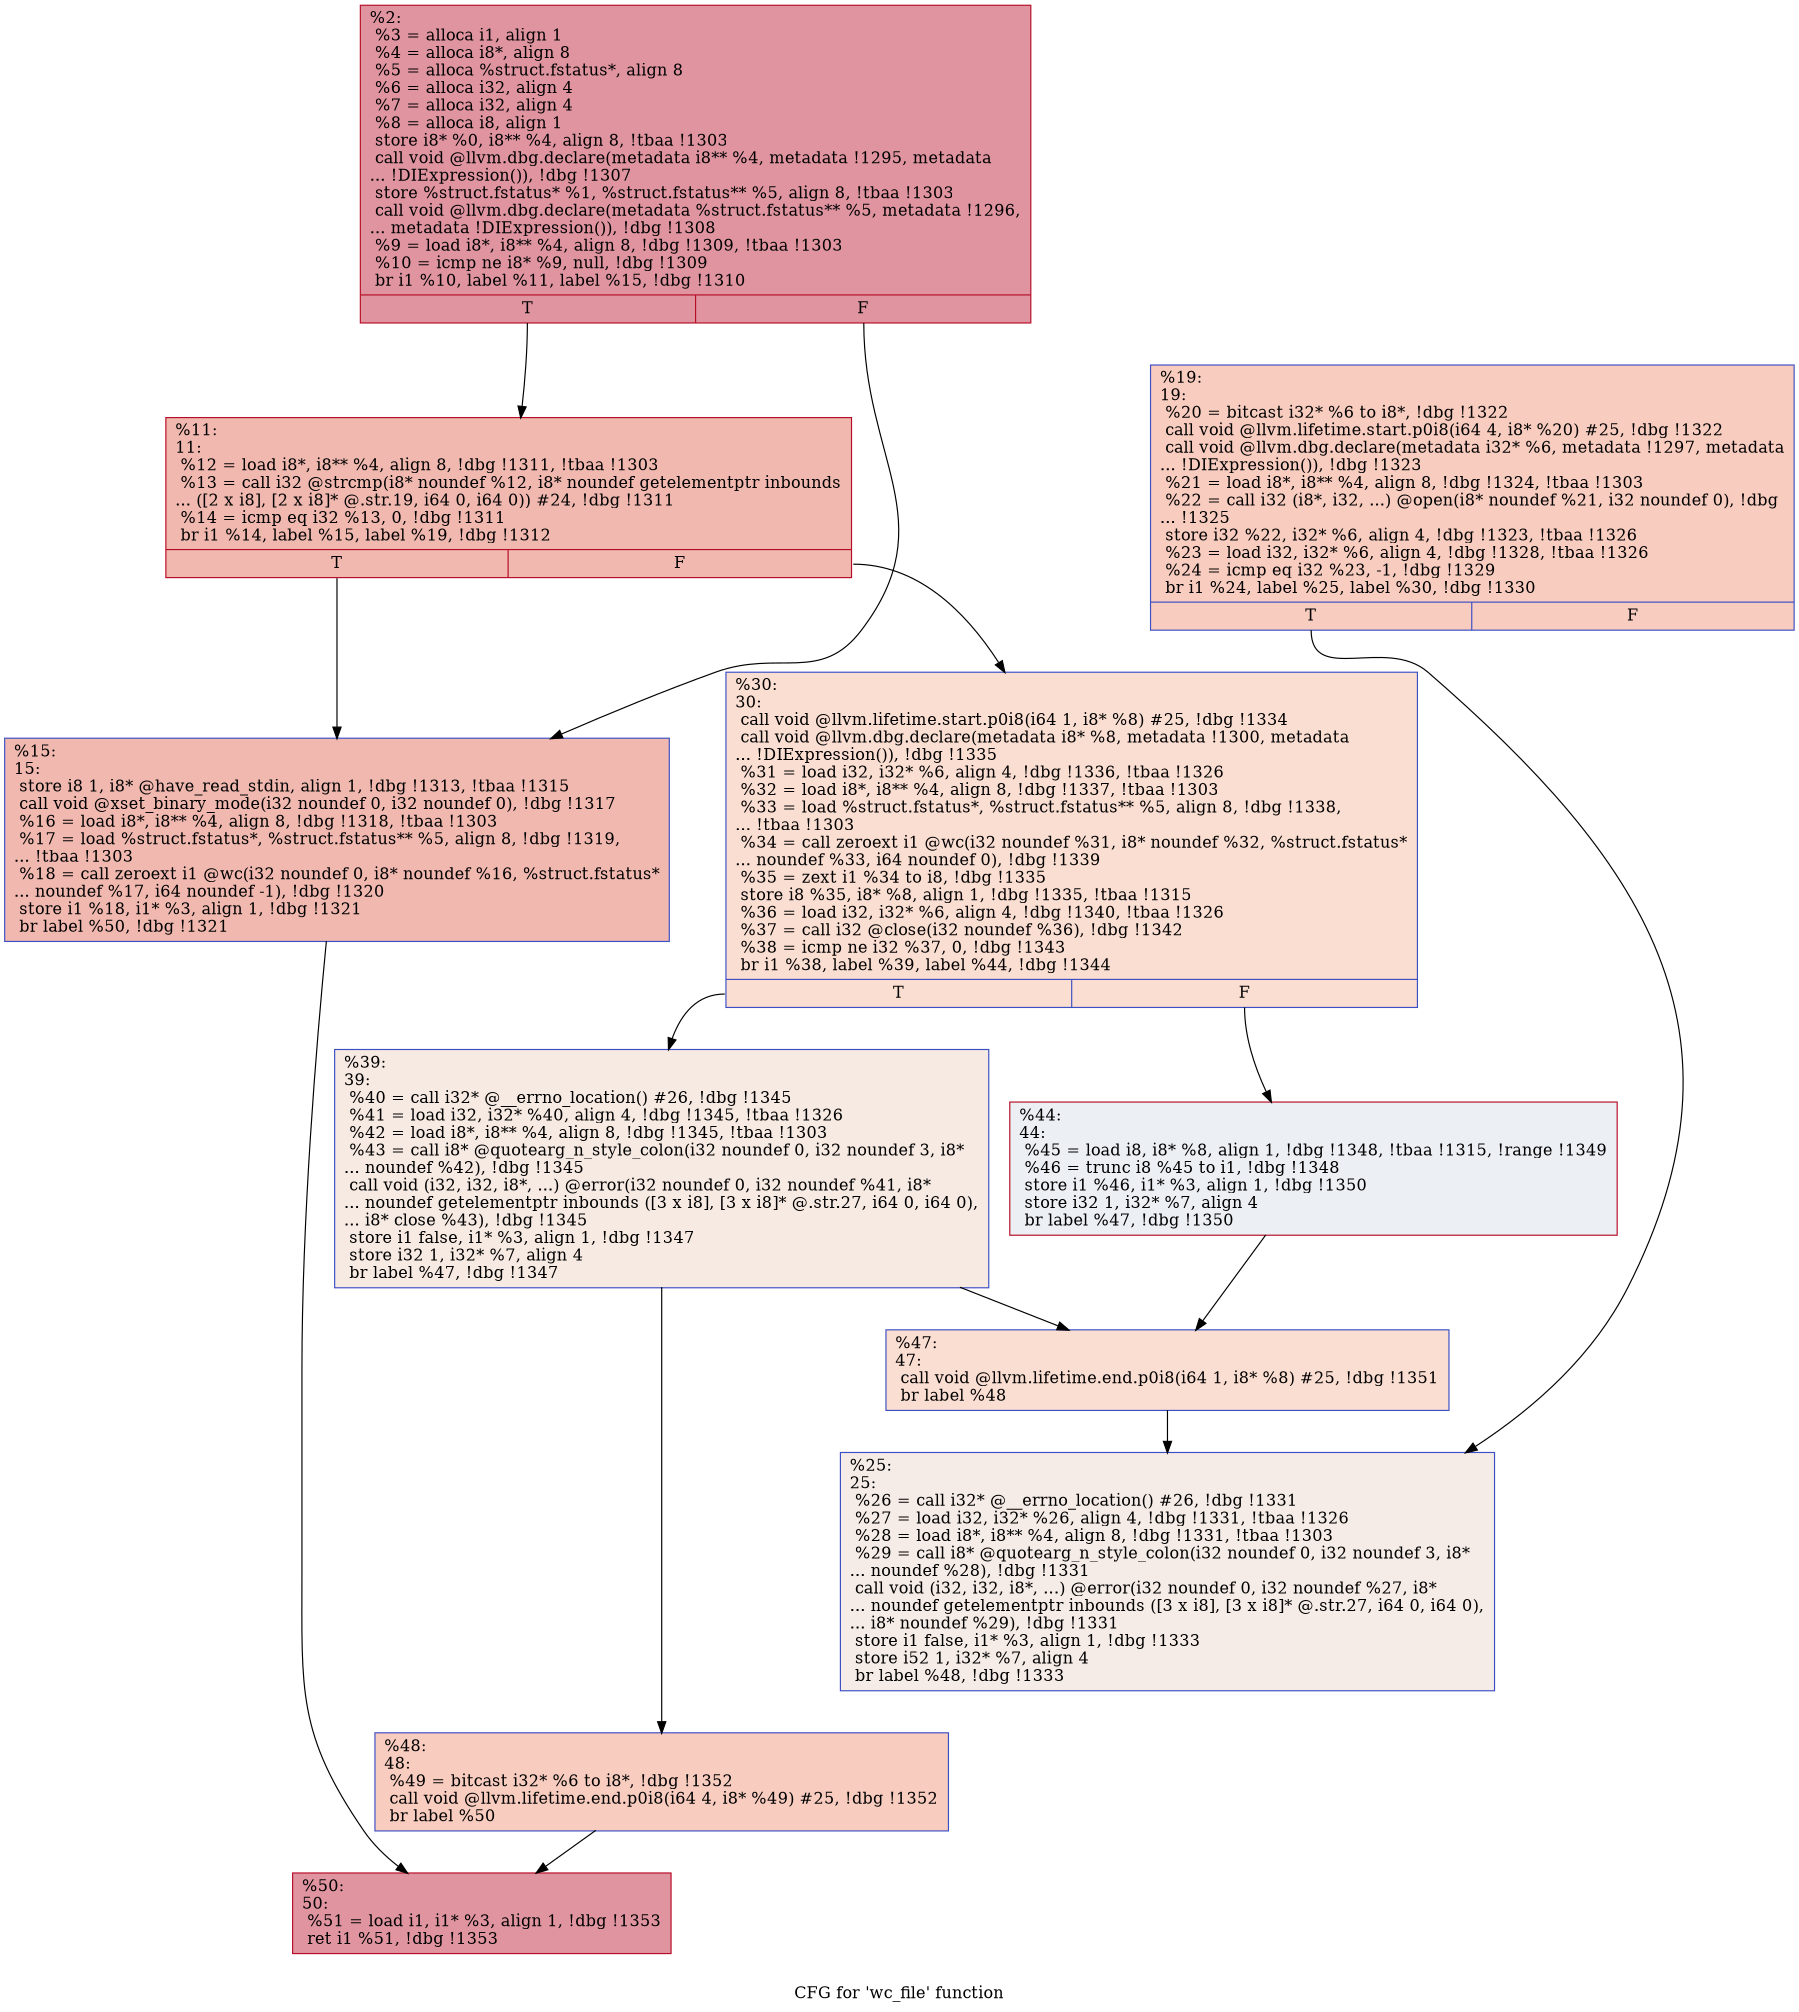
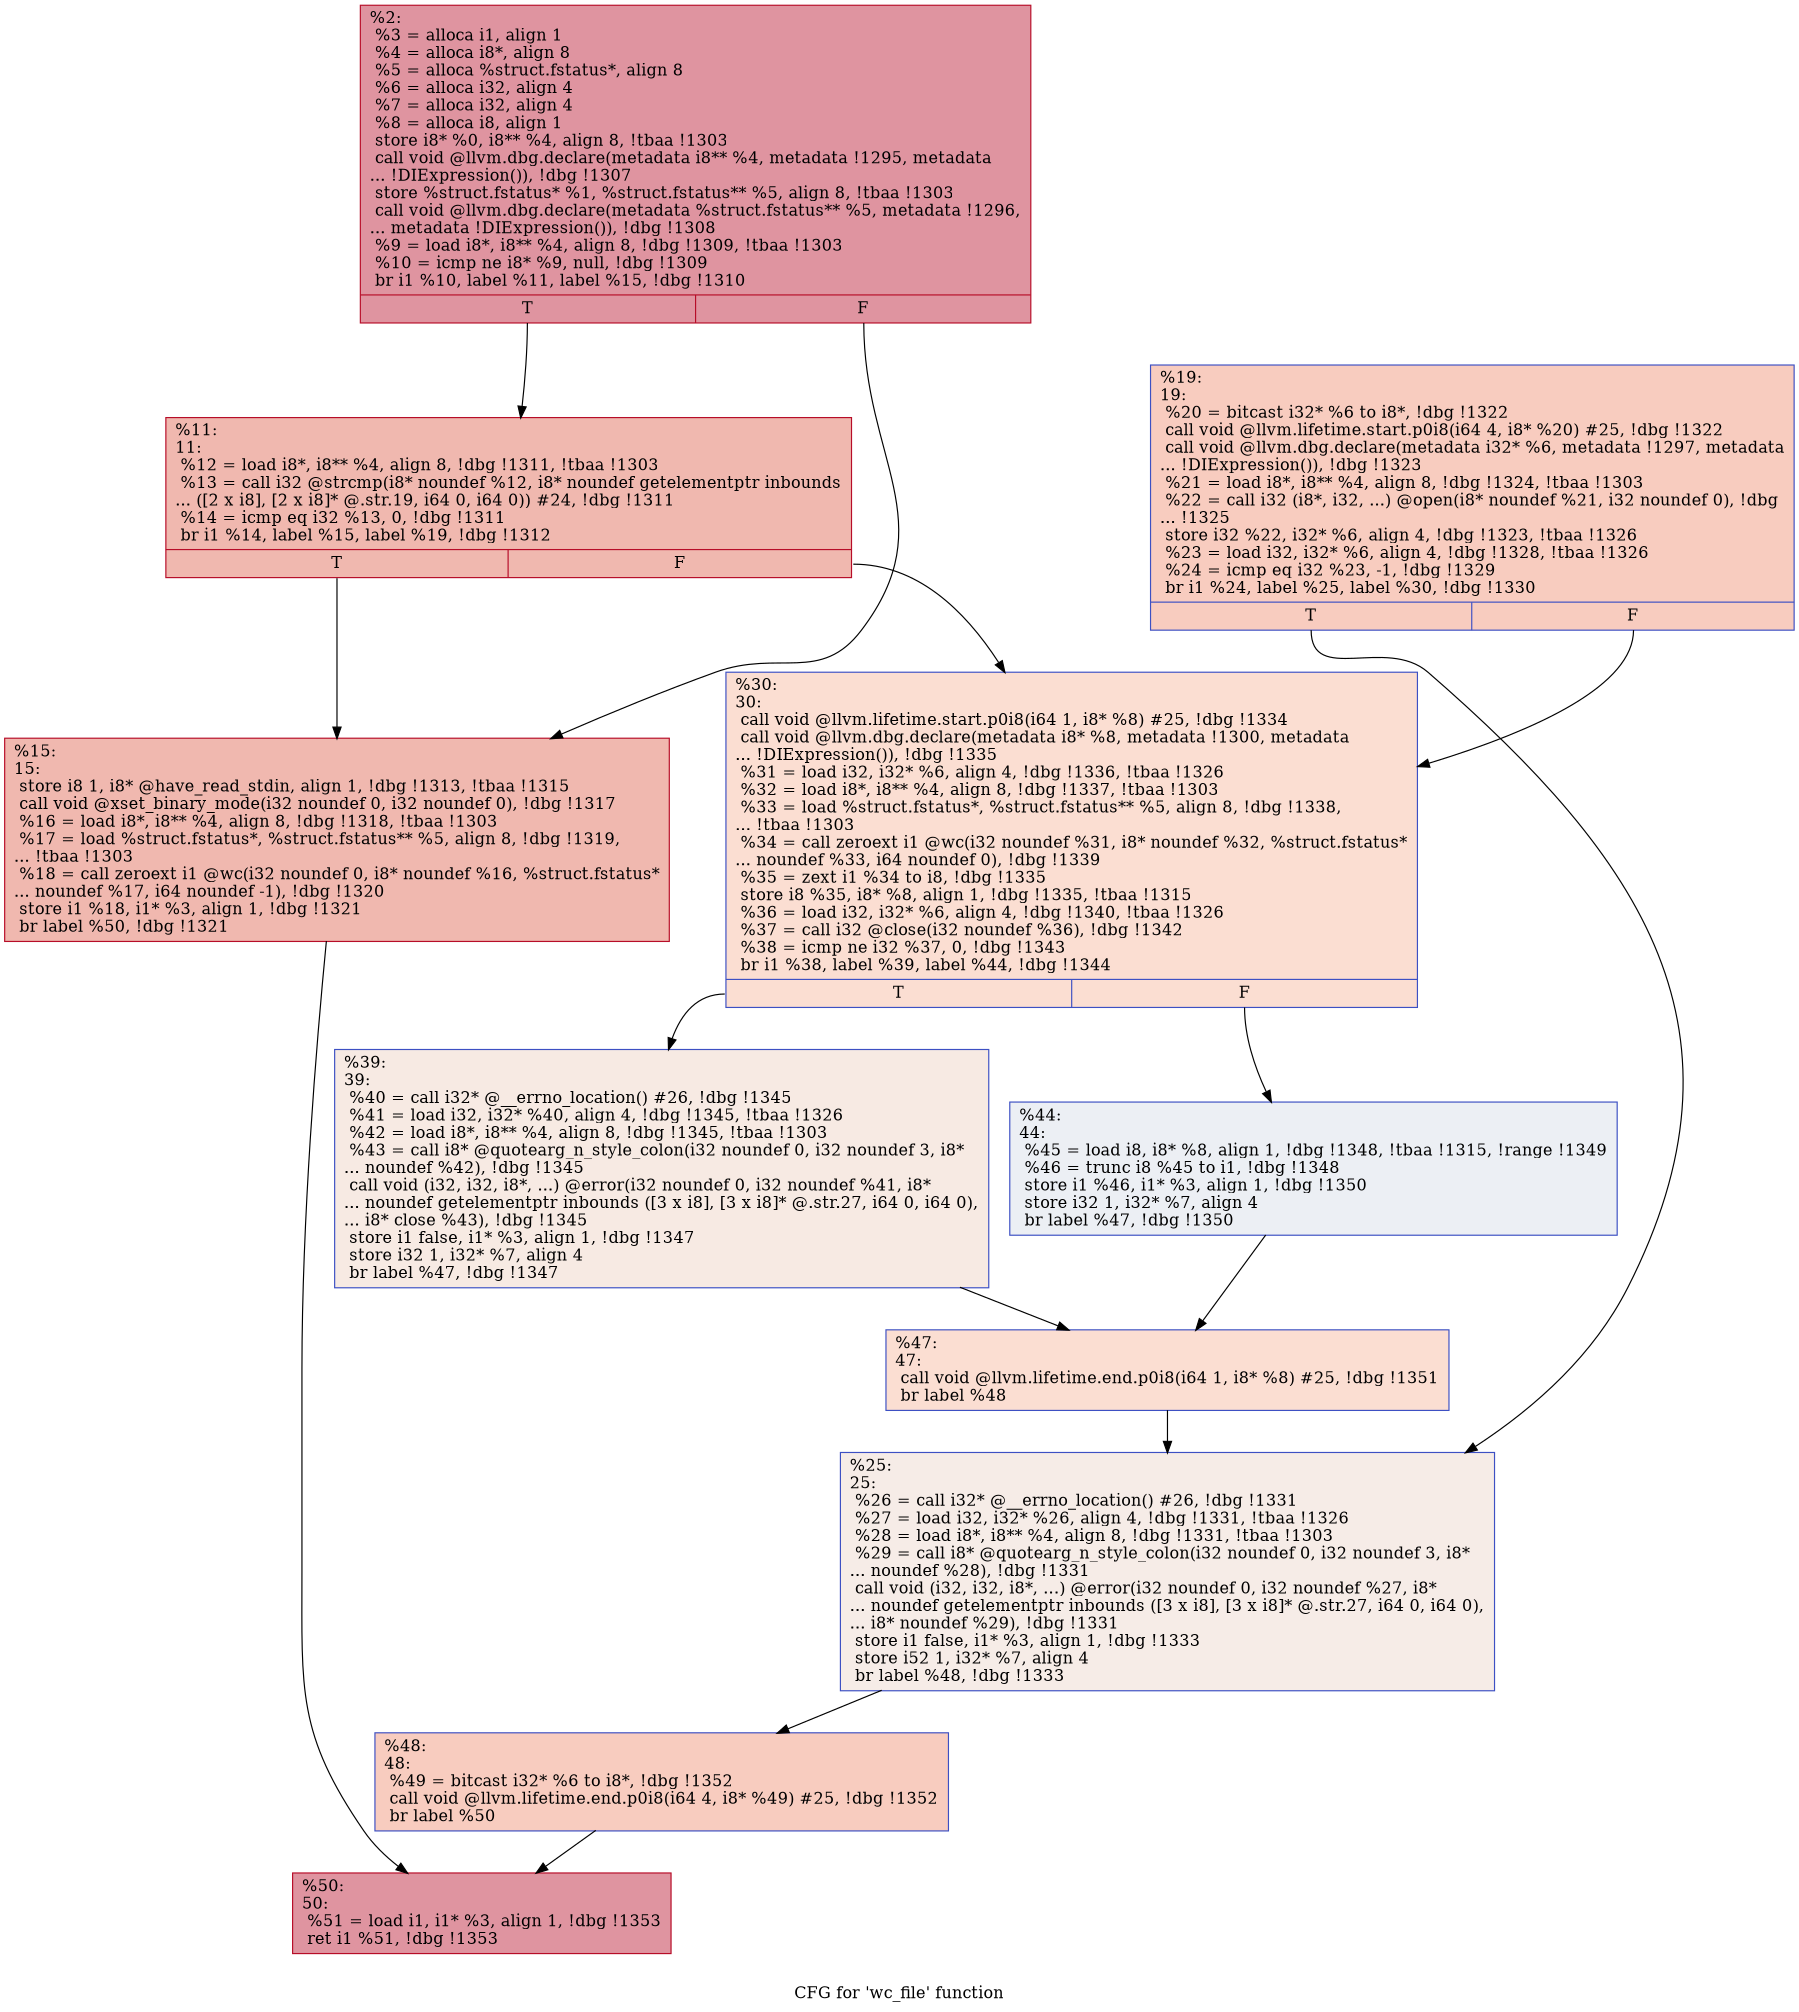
none -> (1548, 718)
(337, 840) -> (337, 840)
(1313, 1169) -> (1313, 1169)
(662, 1504) -> (835, 1710)
